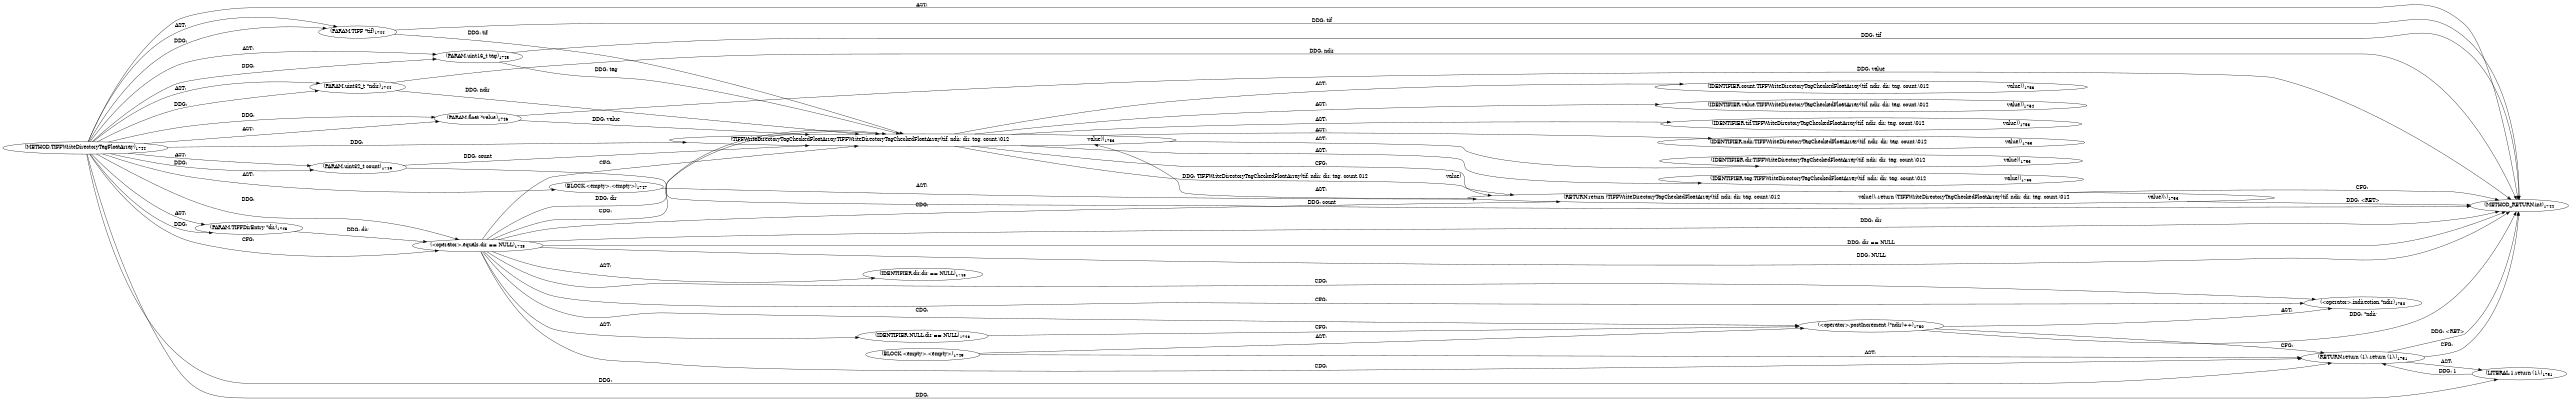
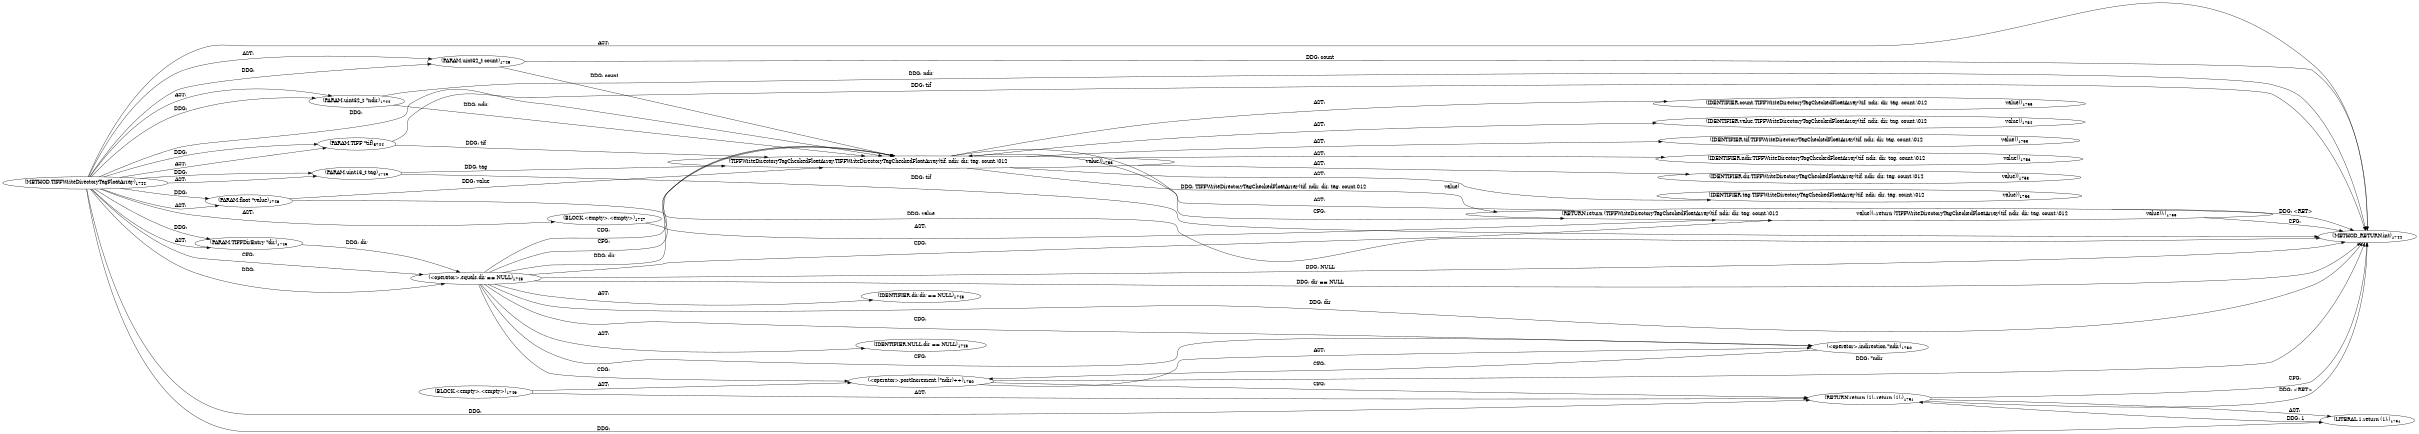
(380, 32) -> (379, 143)
(1392, 331) -> (1405, 368)
(1366, 370) -> none
